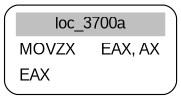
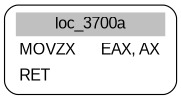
(52, 76) -> (52, 76)
